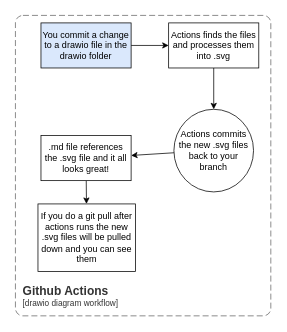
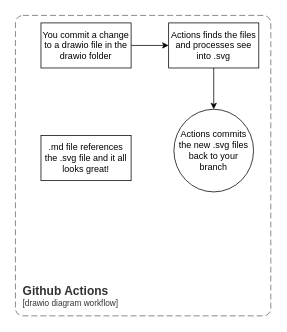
(86, 45) -> (86, 45)
(213, 45) -> (213, 45)
(153, 154) -> none
(86, 190) -> none
(87, 237) -> none
